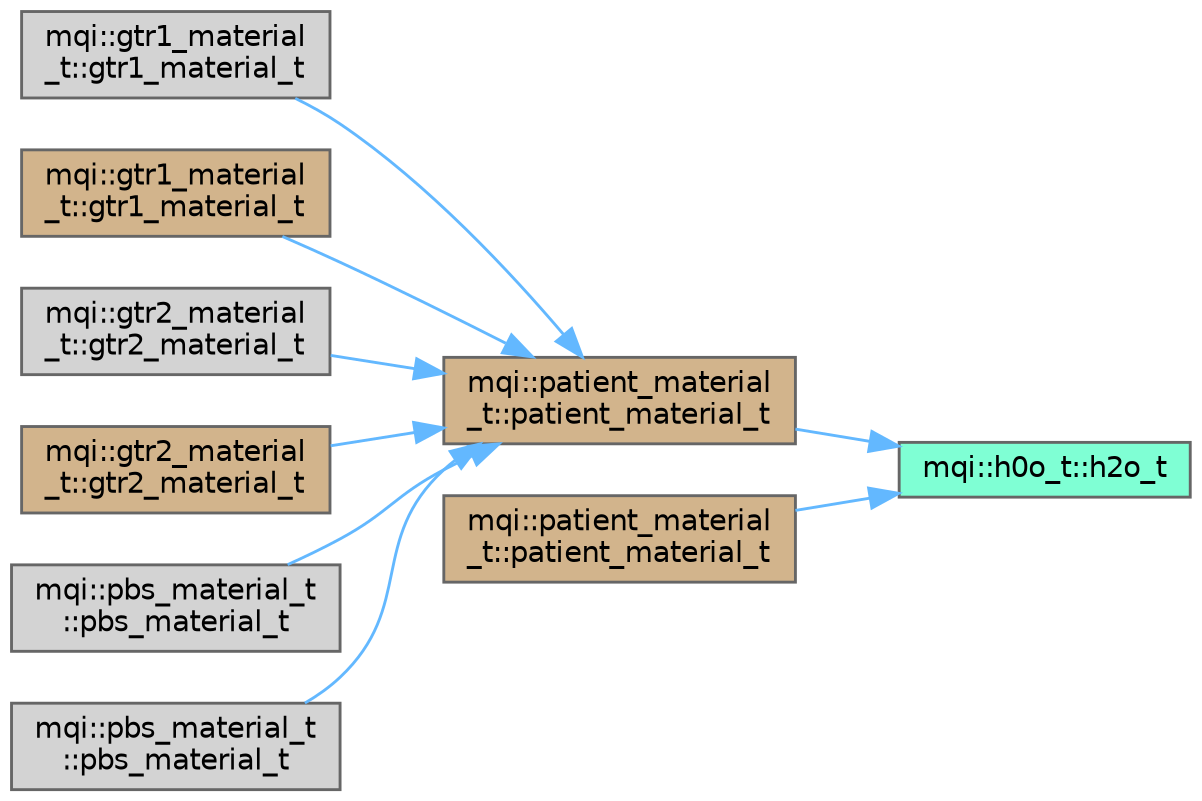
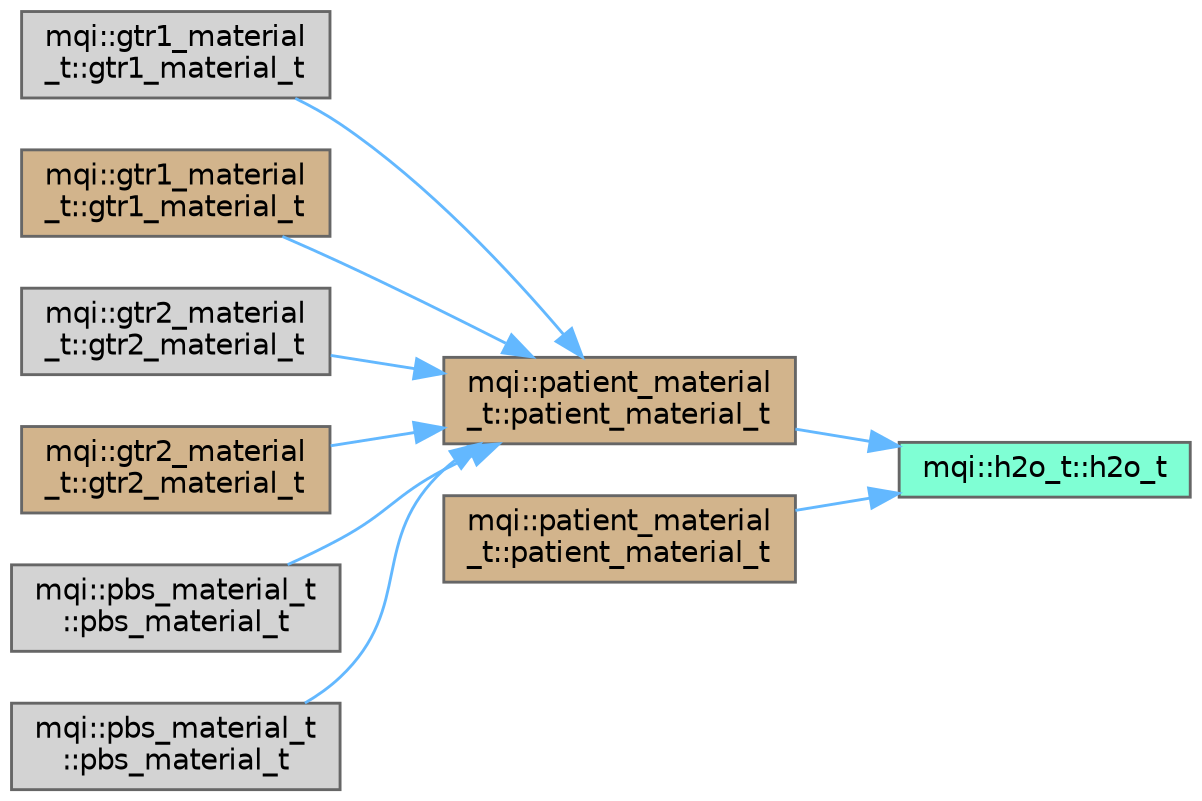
(1045, 470) -> (1045, 470)
